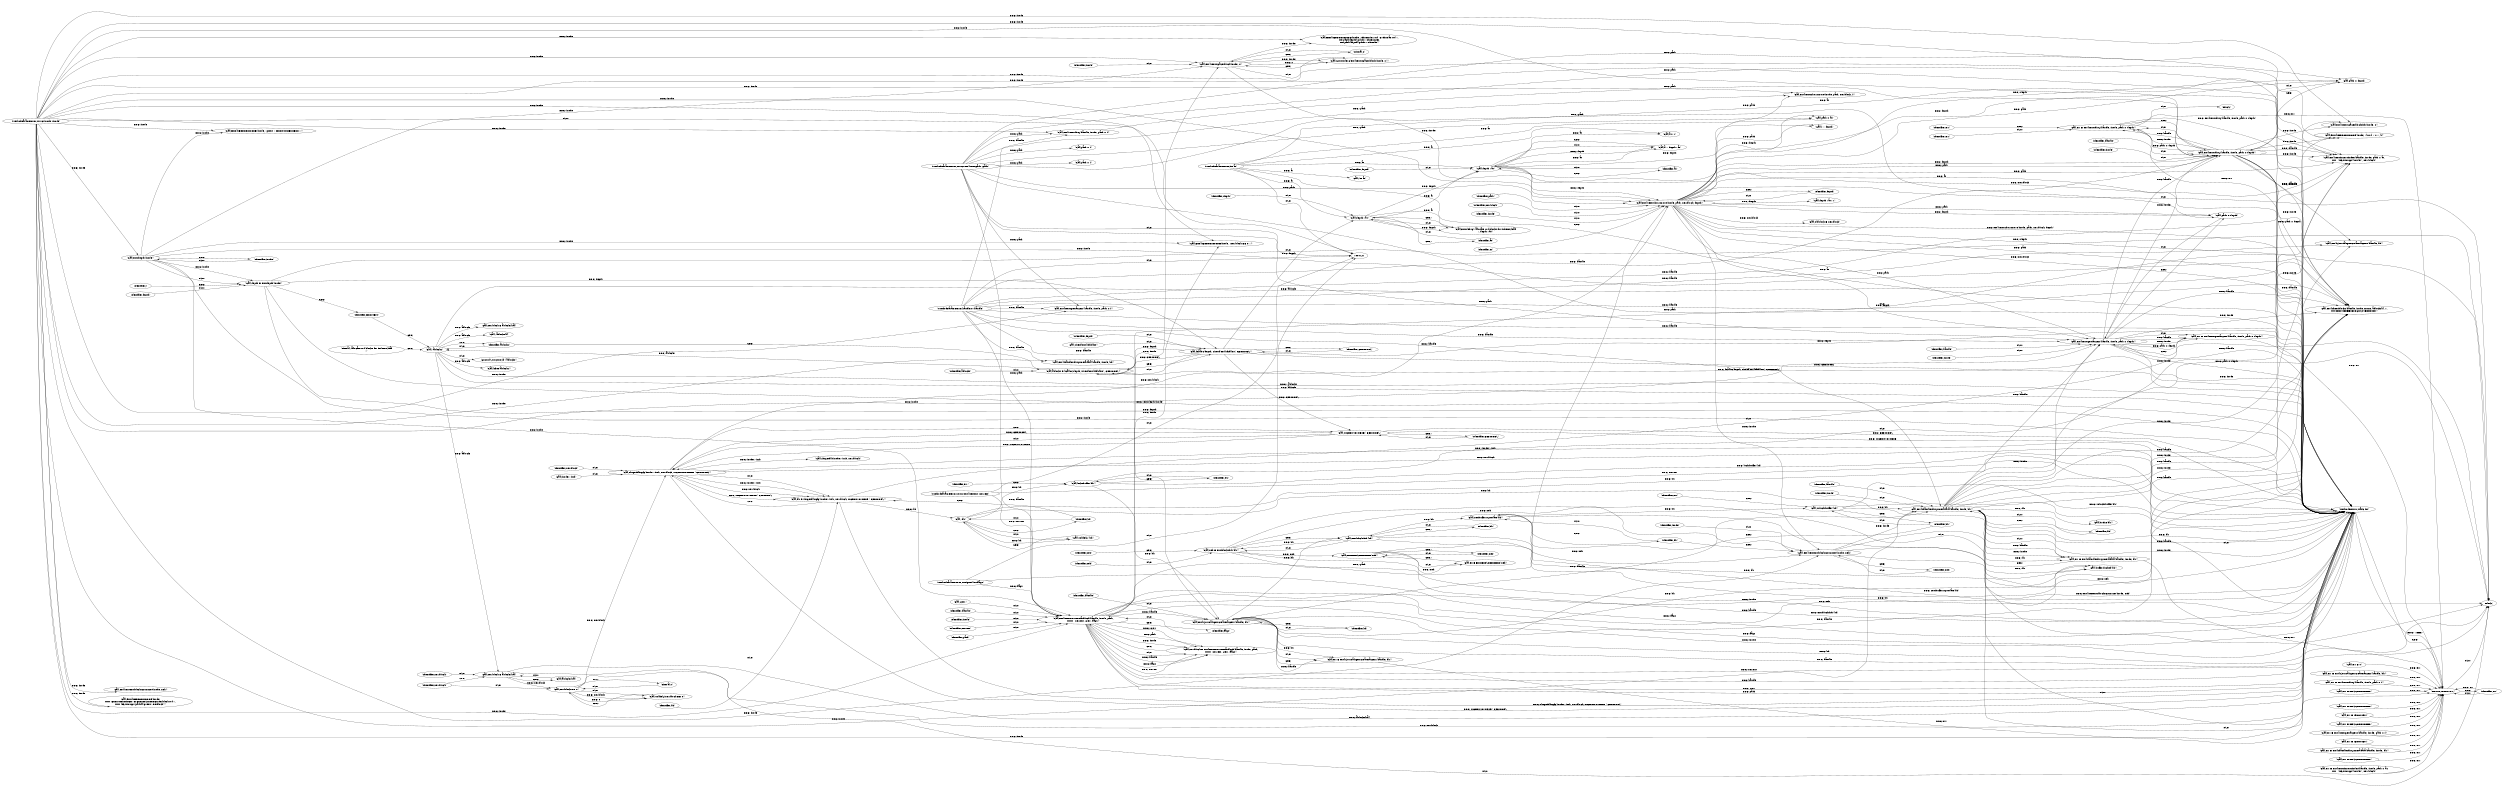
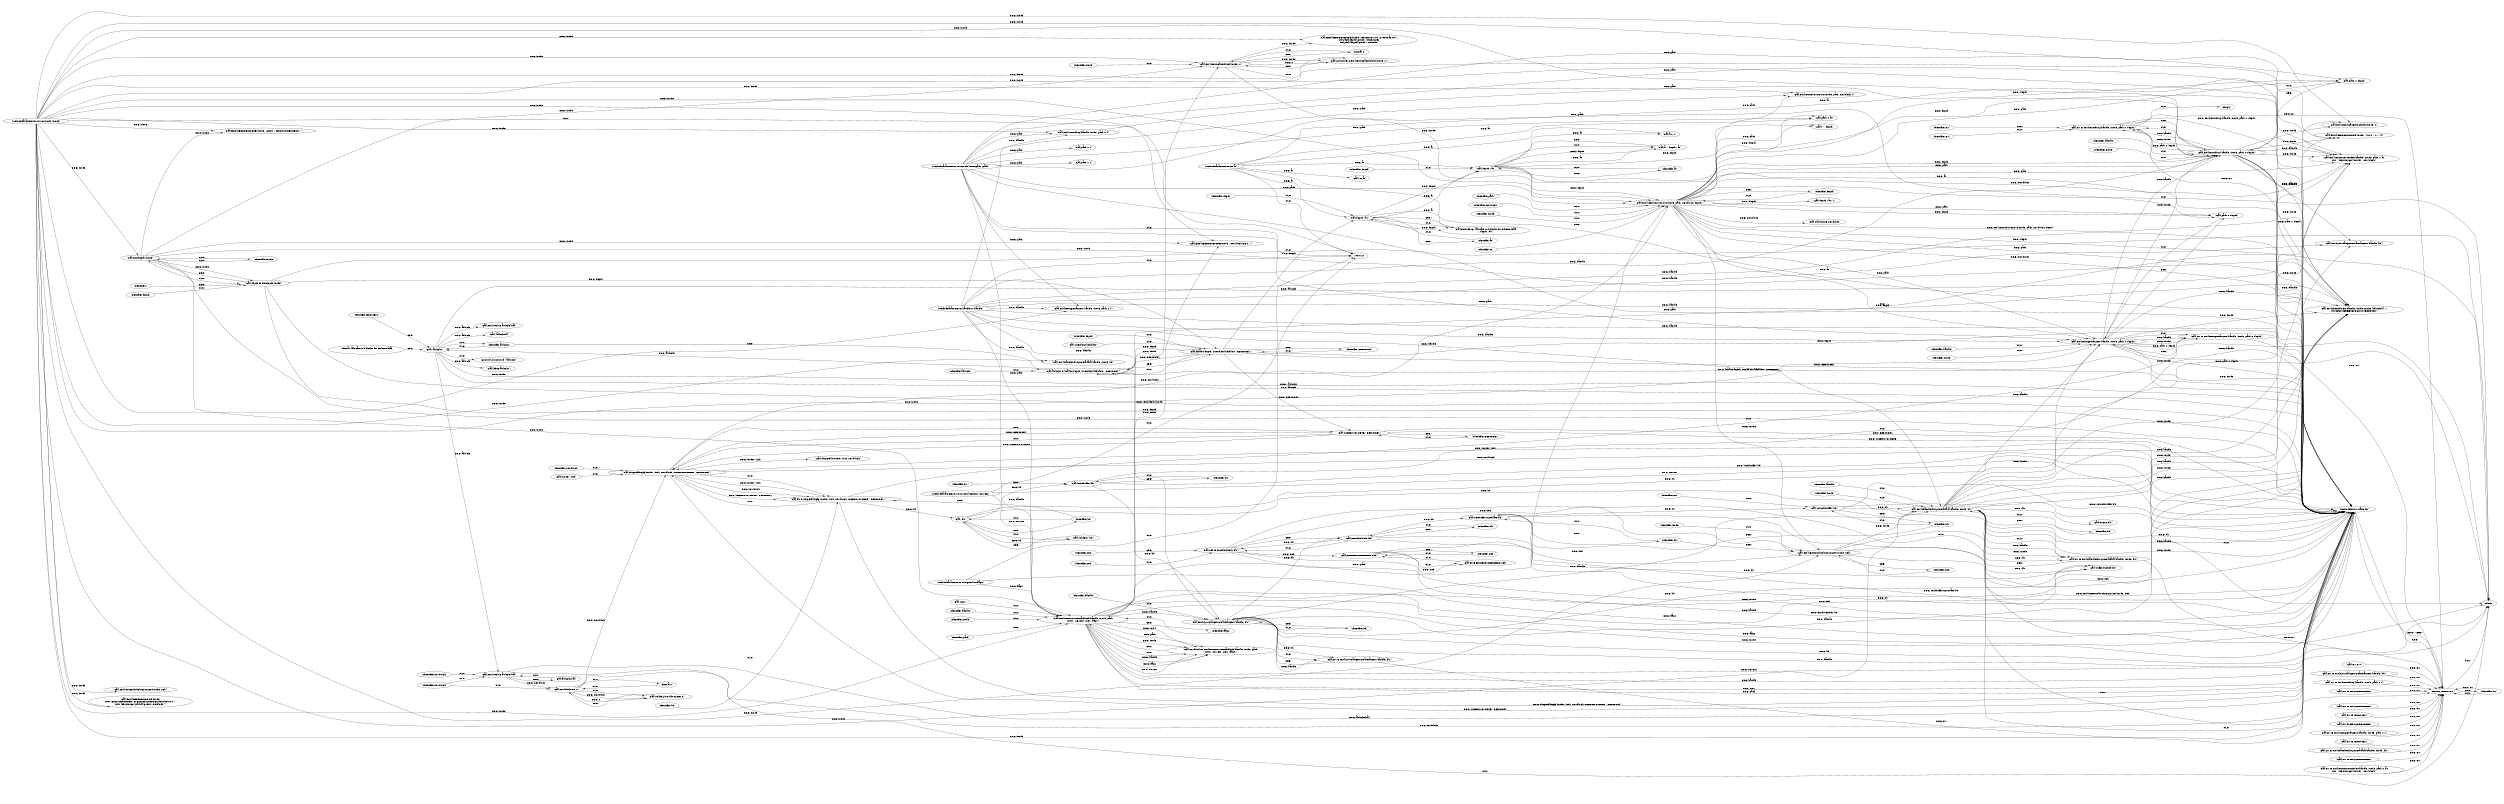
(315, 299) -> (196, 274)
(1429, 558) -> (1429, 558)
(960, 629) -> none
